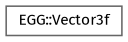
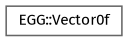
(64, 21) -> (64, 21)
